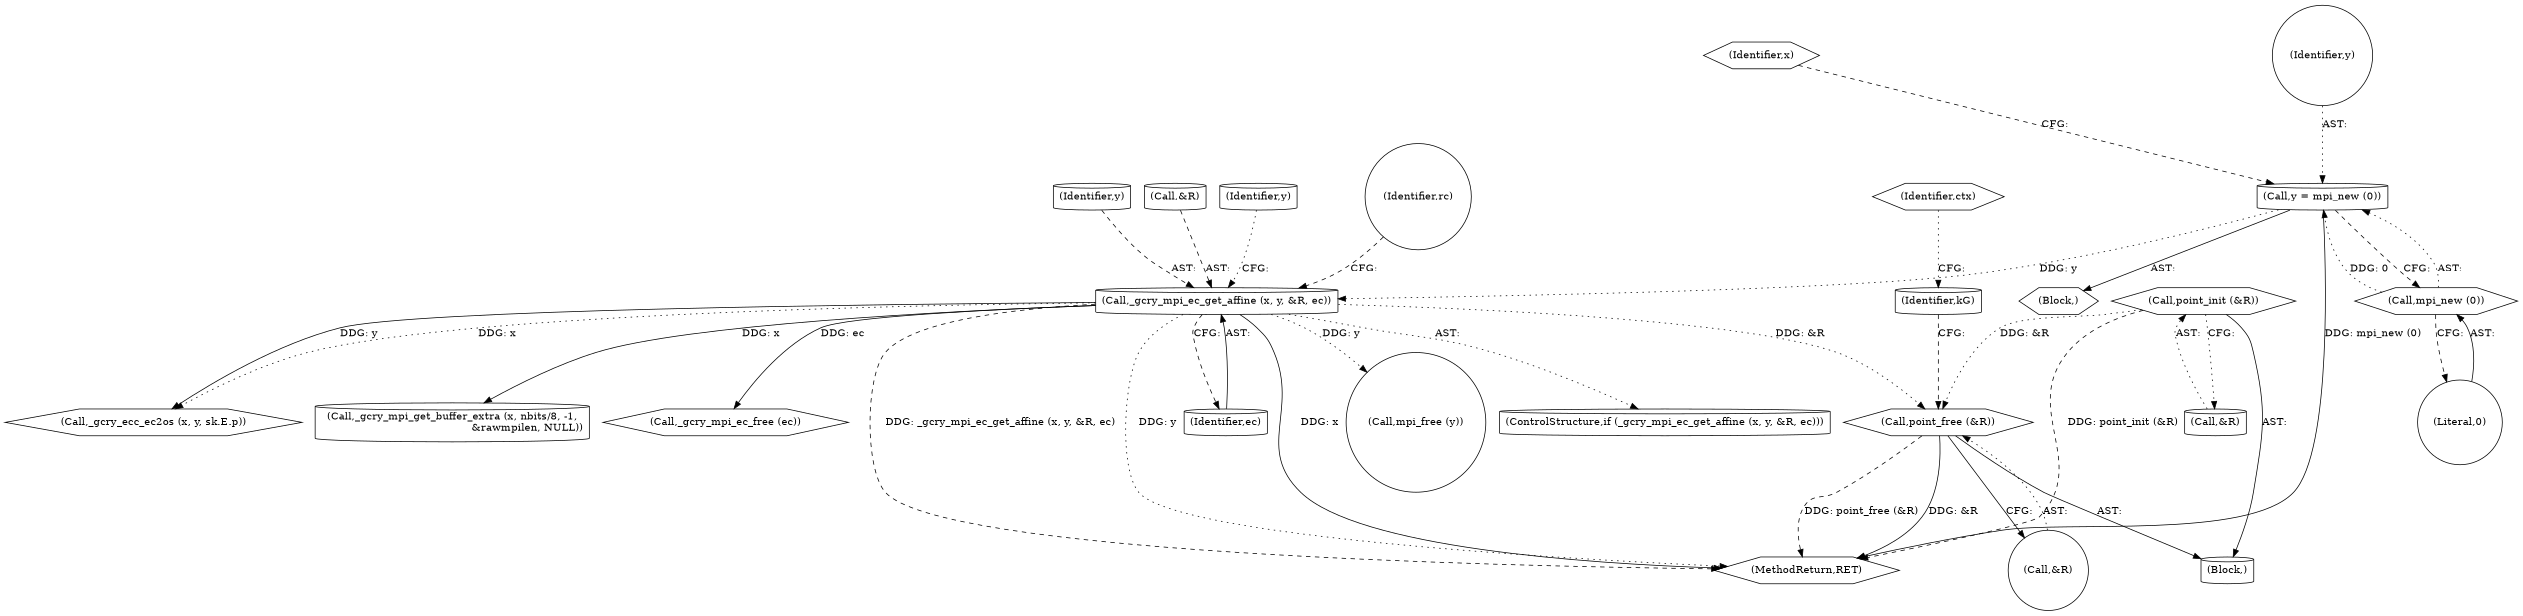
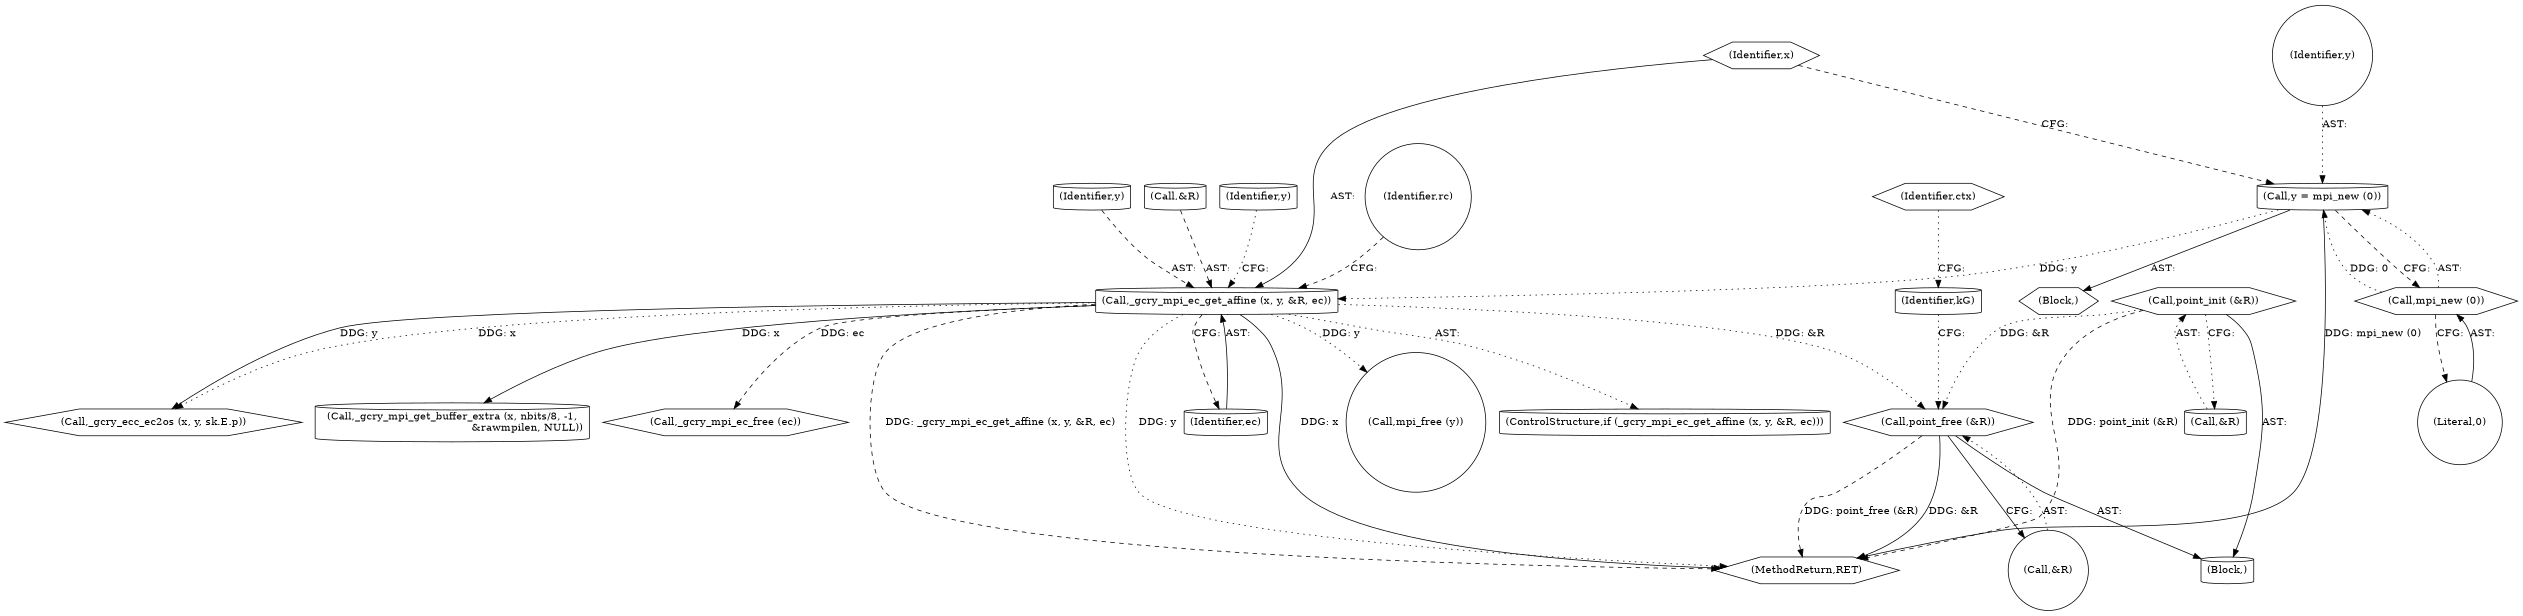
none -> (1434, 100)
(825, 327) -> (825, 327)
(1938, 358) -> (1938, 358)
